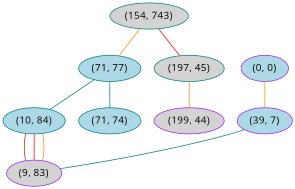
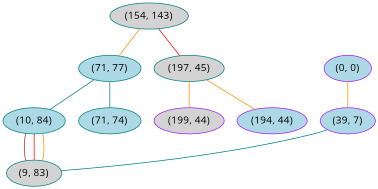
(149, 16) -> (149, 16)
none -> (272, 121)
(34, 173) -> (34, 173)
